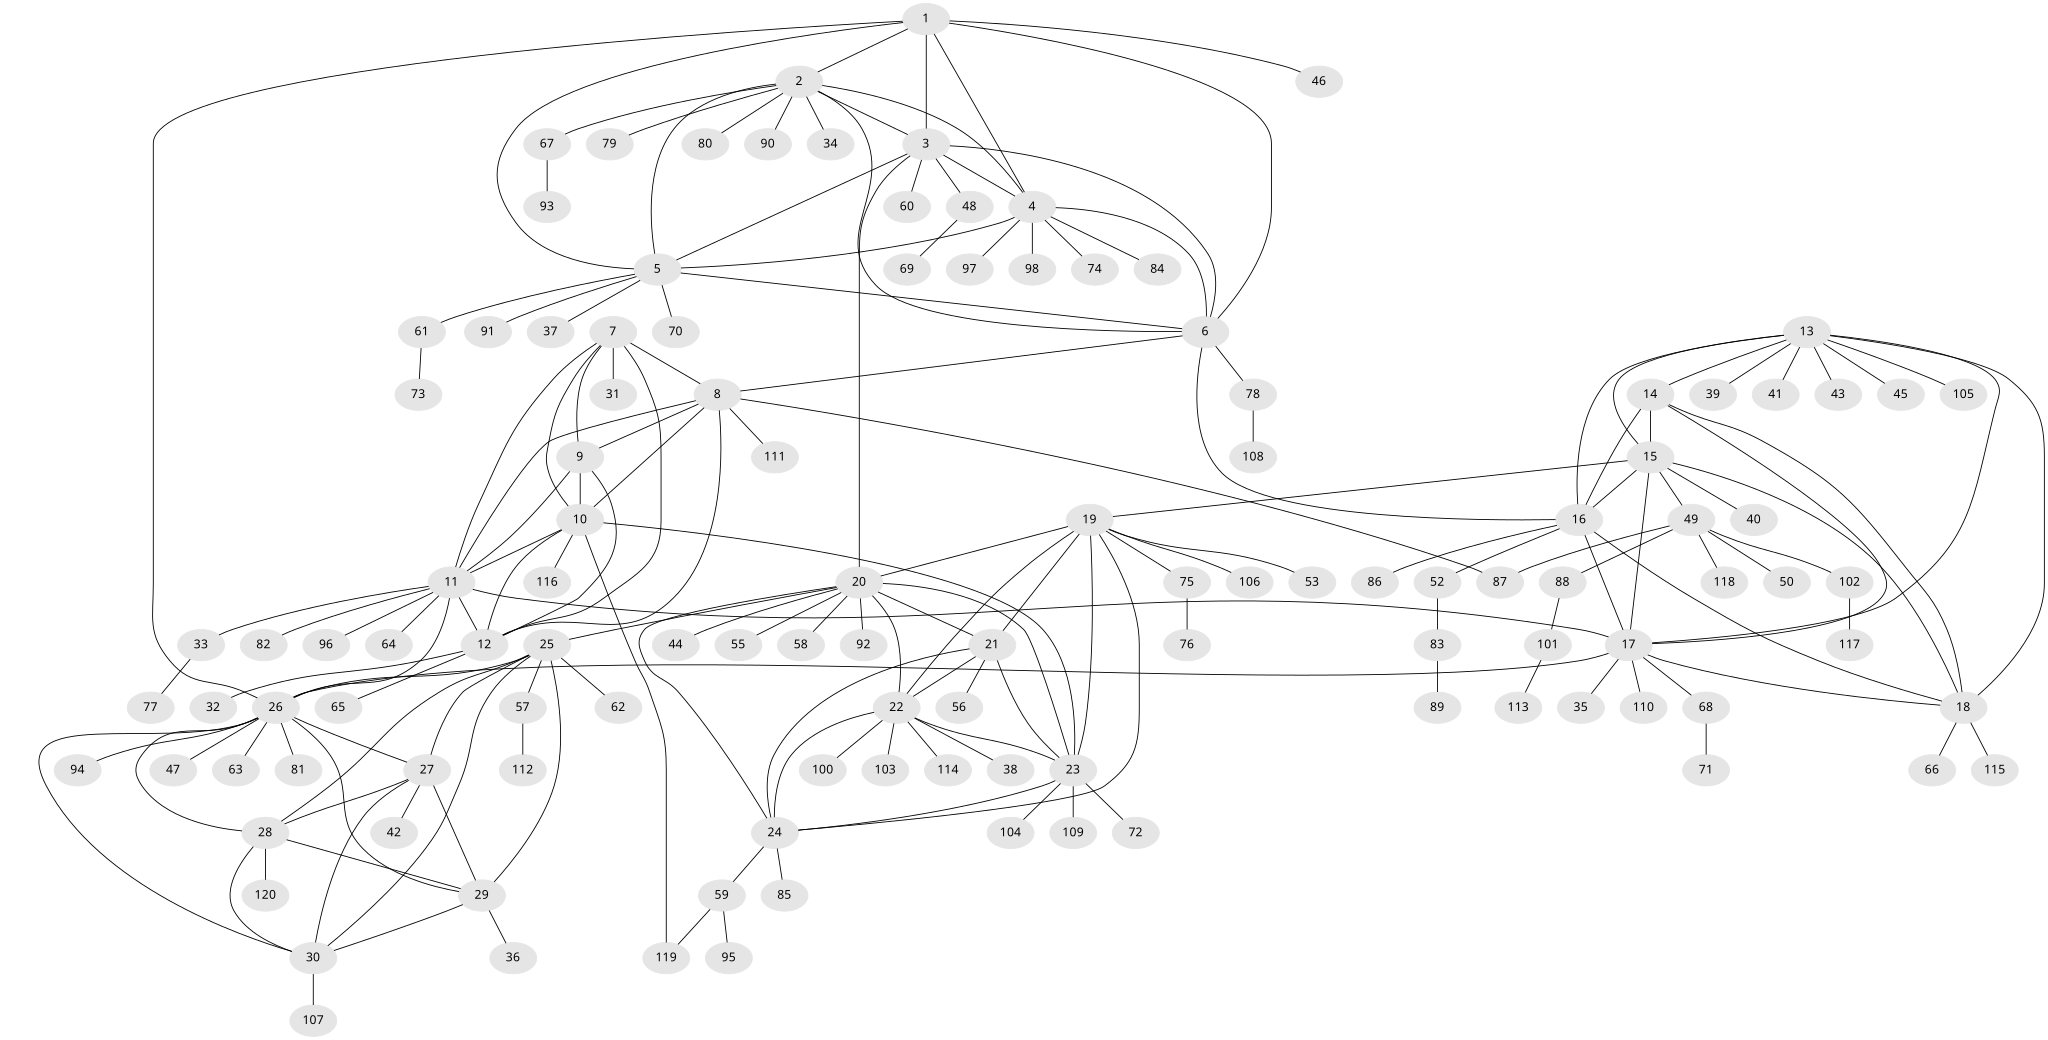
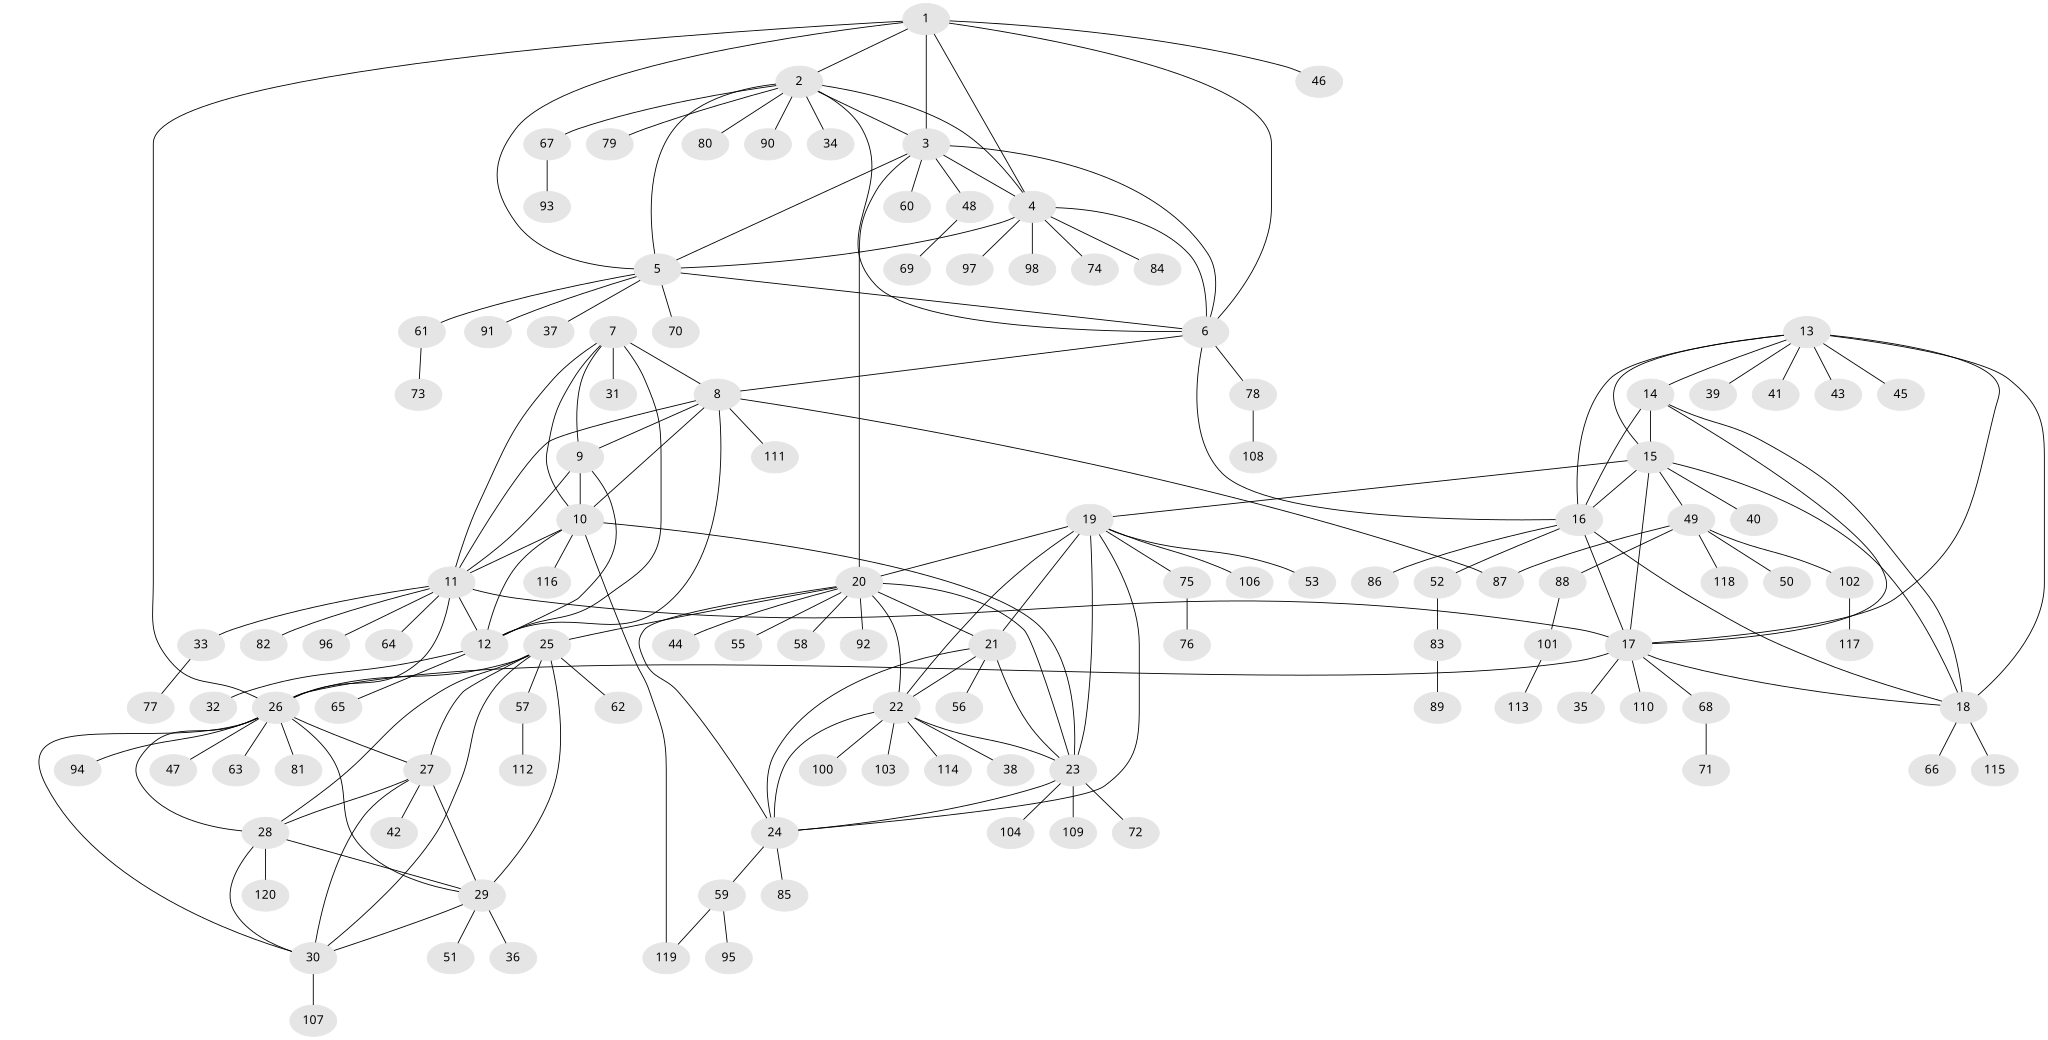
(1963, 395) -> none
none -> (451, 958)
